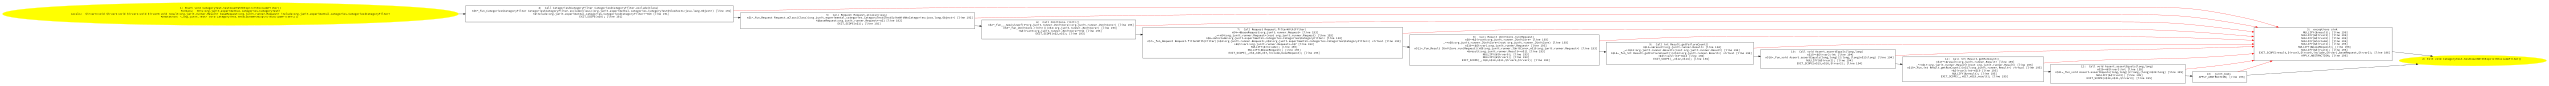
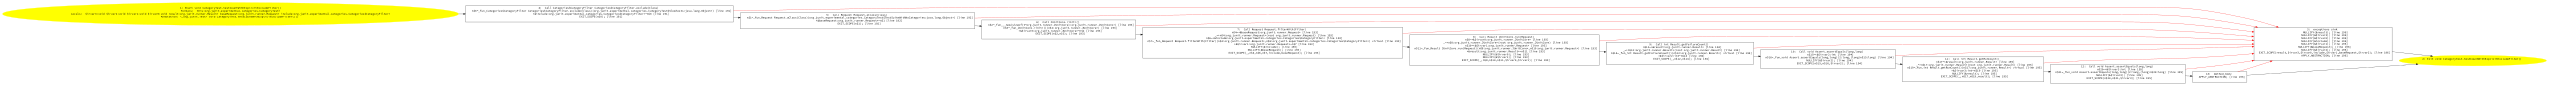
(2220, 77) -> (2220, 77)
